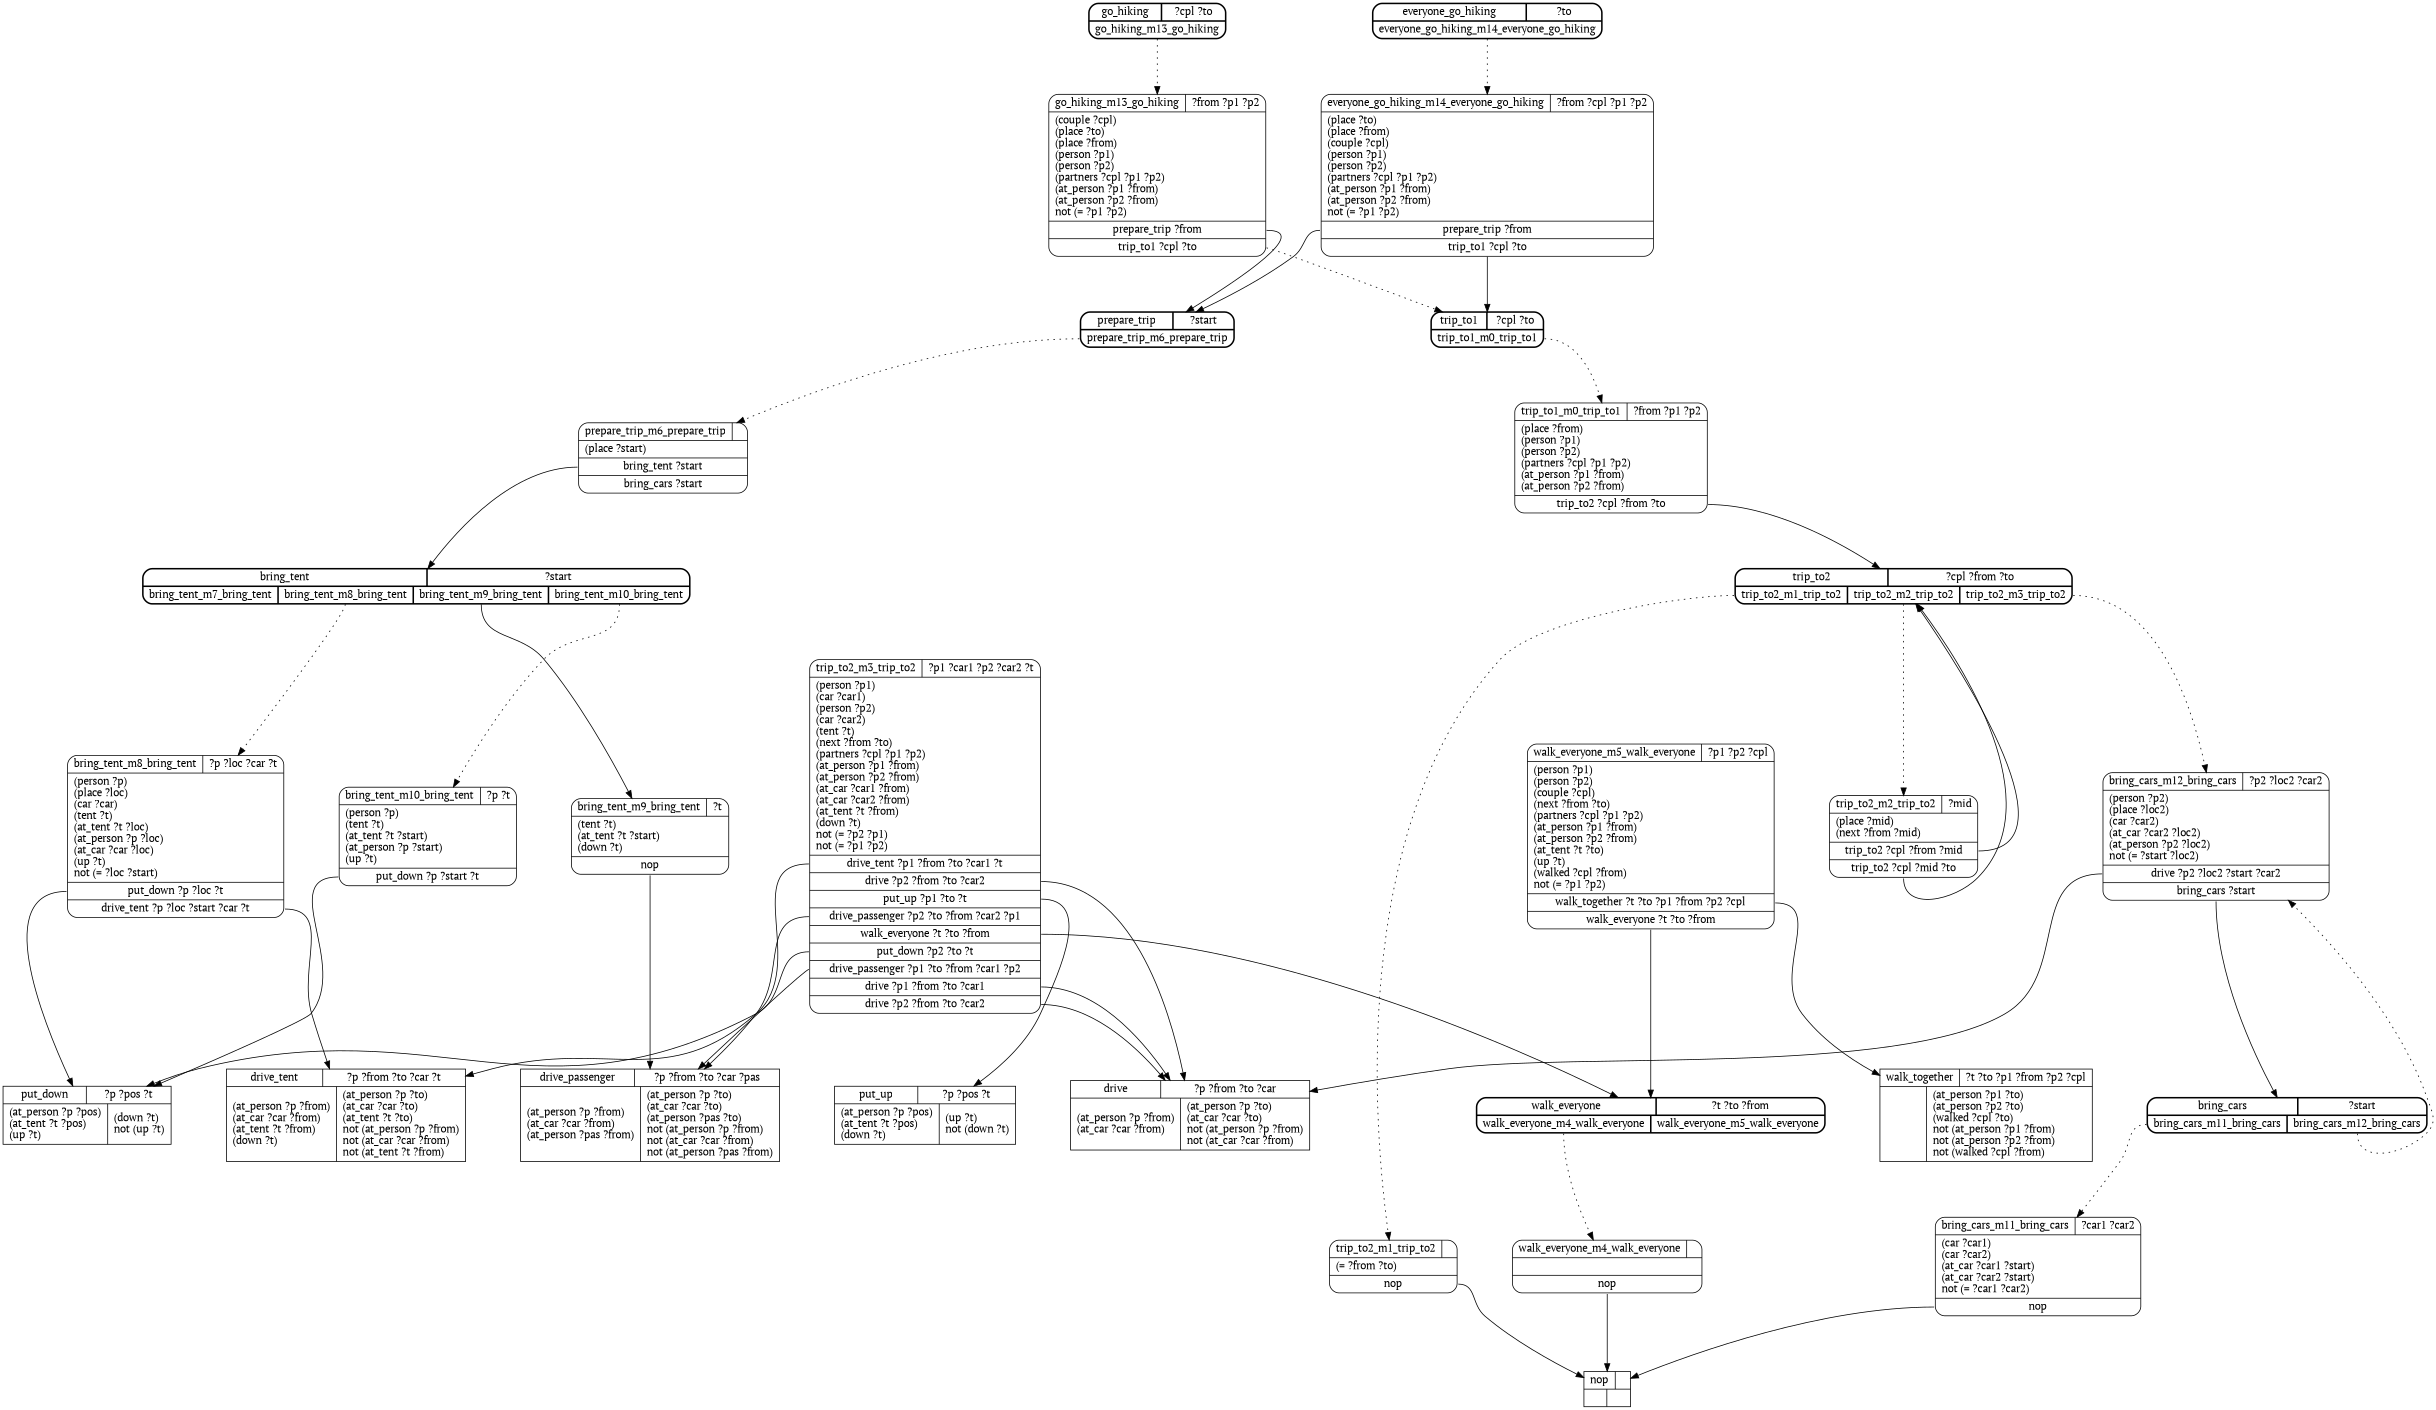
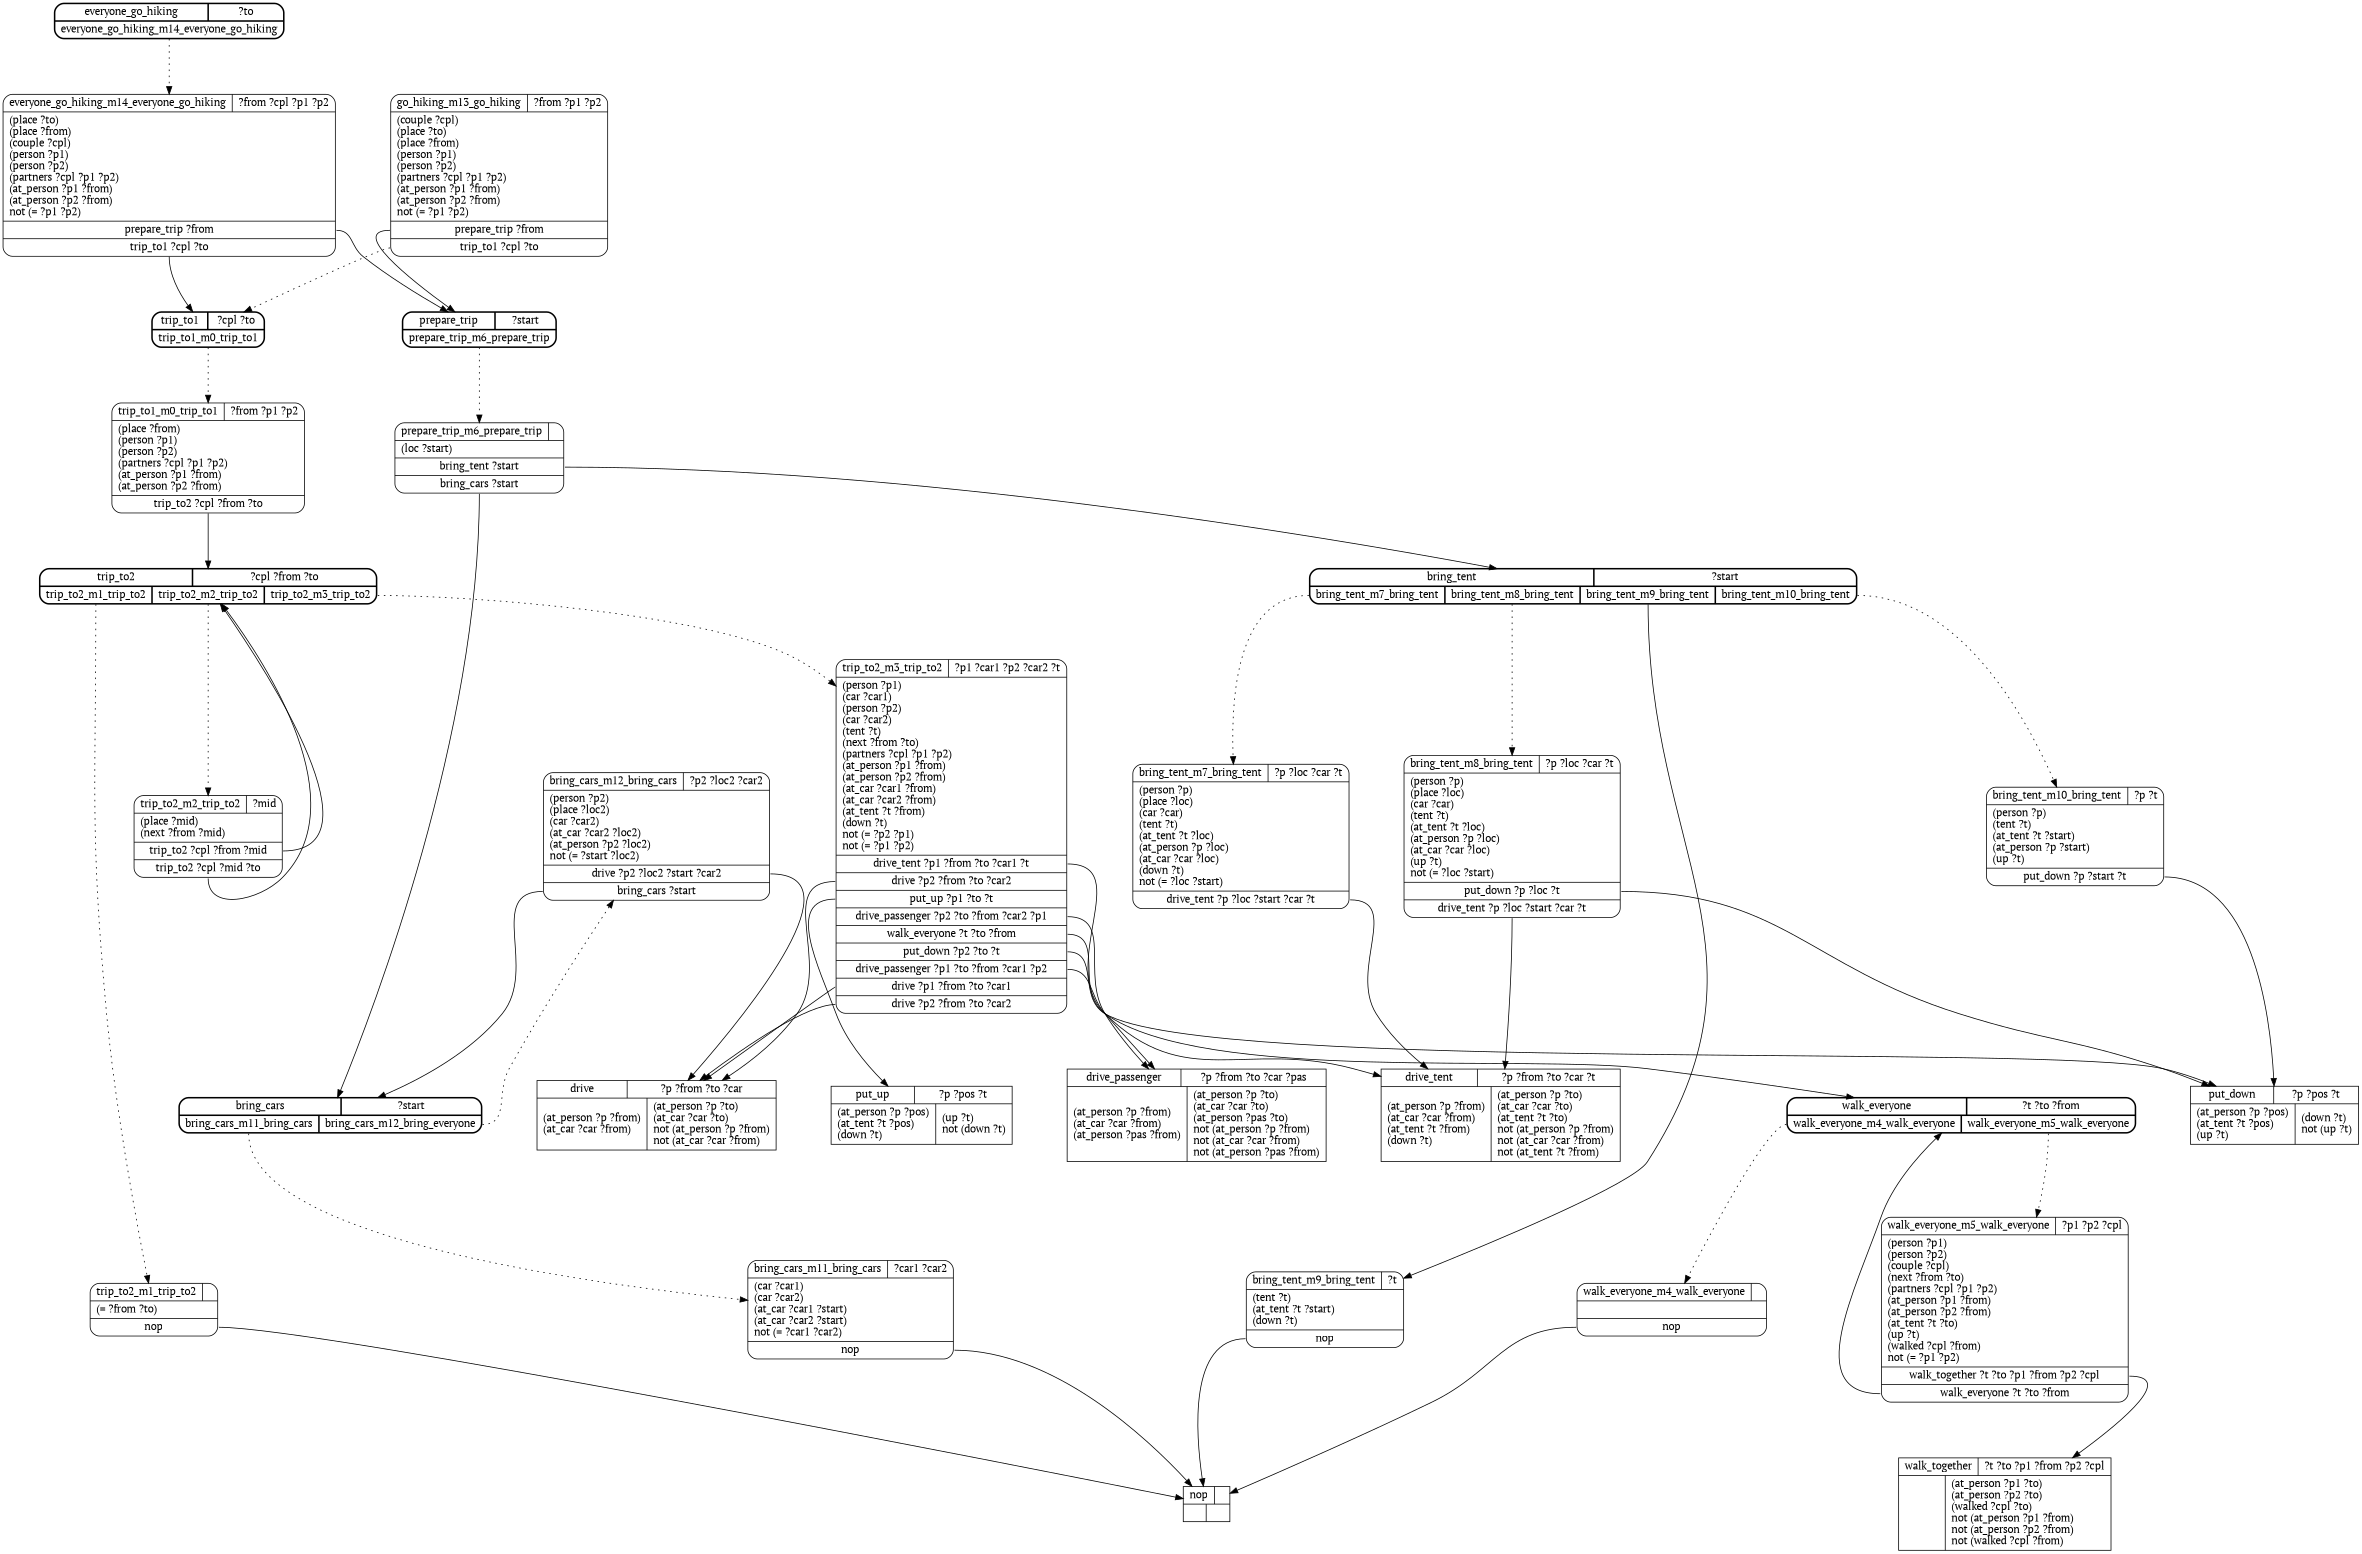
(1157, 21) -> none
(616, 449) -> (427, 449)
(2165, 657) -> (610, 613)
none -> (436, 798)
none -> (1241, 836)
(650, 968) -> (1200, 1397)
(2357, 1124) -> (400, 1124)
none -> (2046, 1172)
